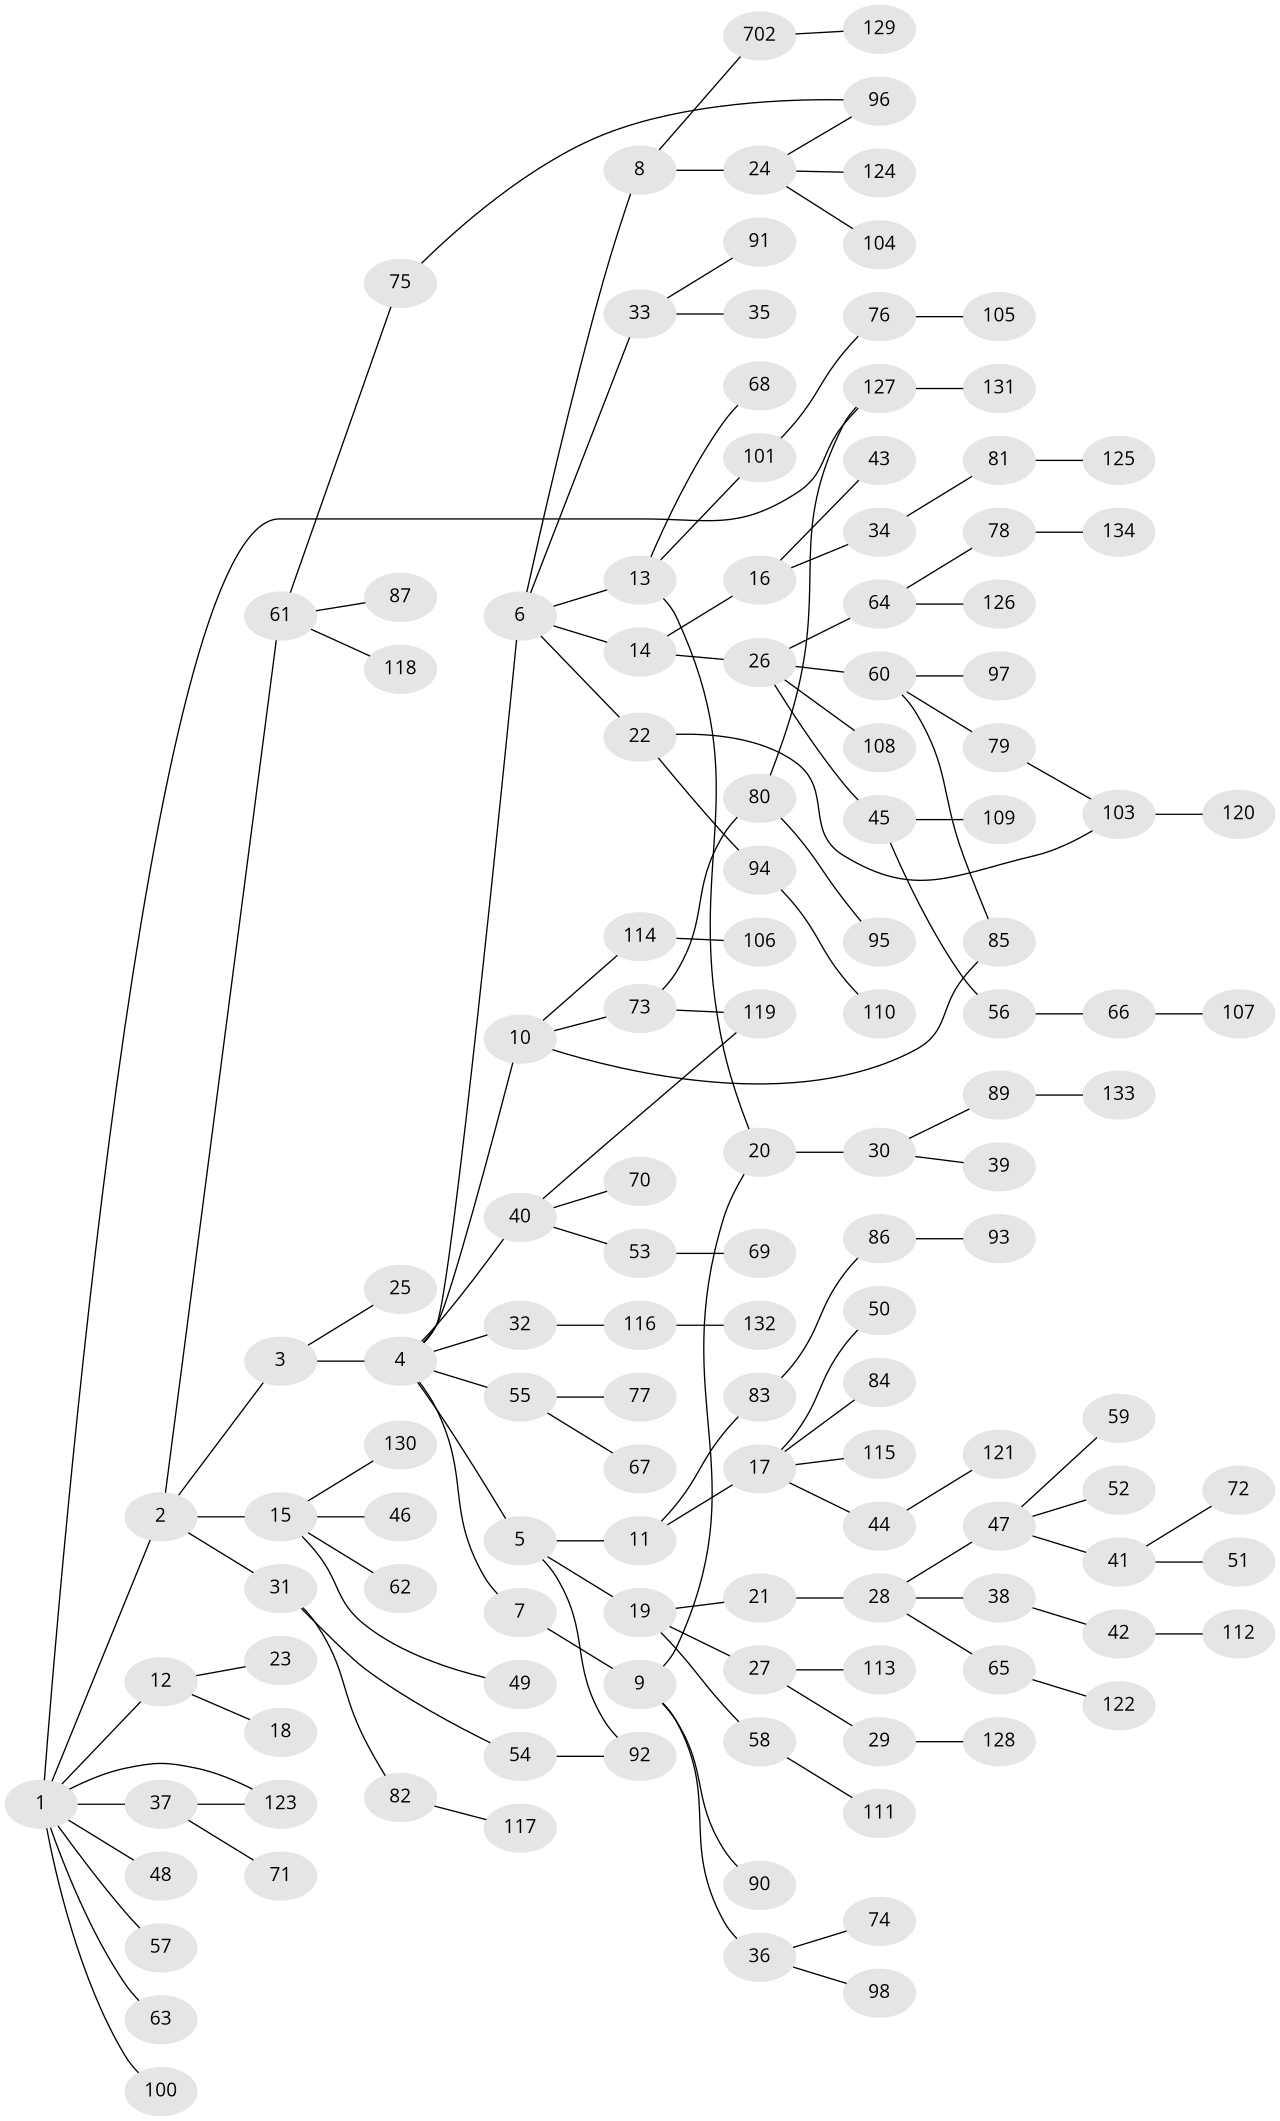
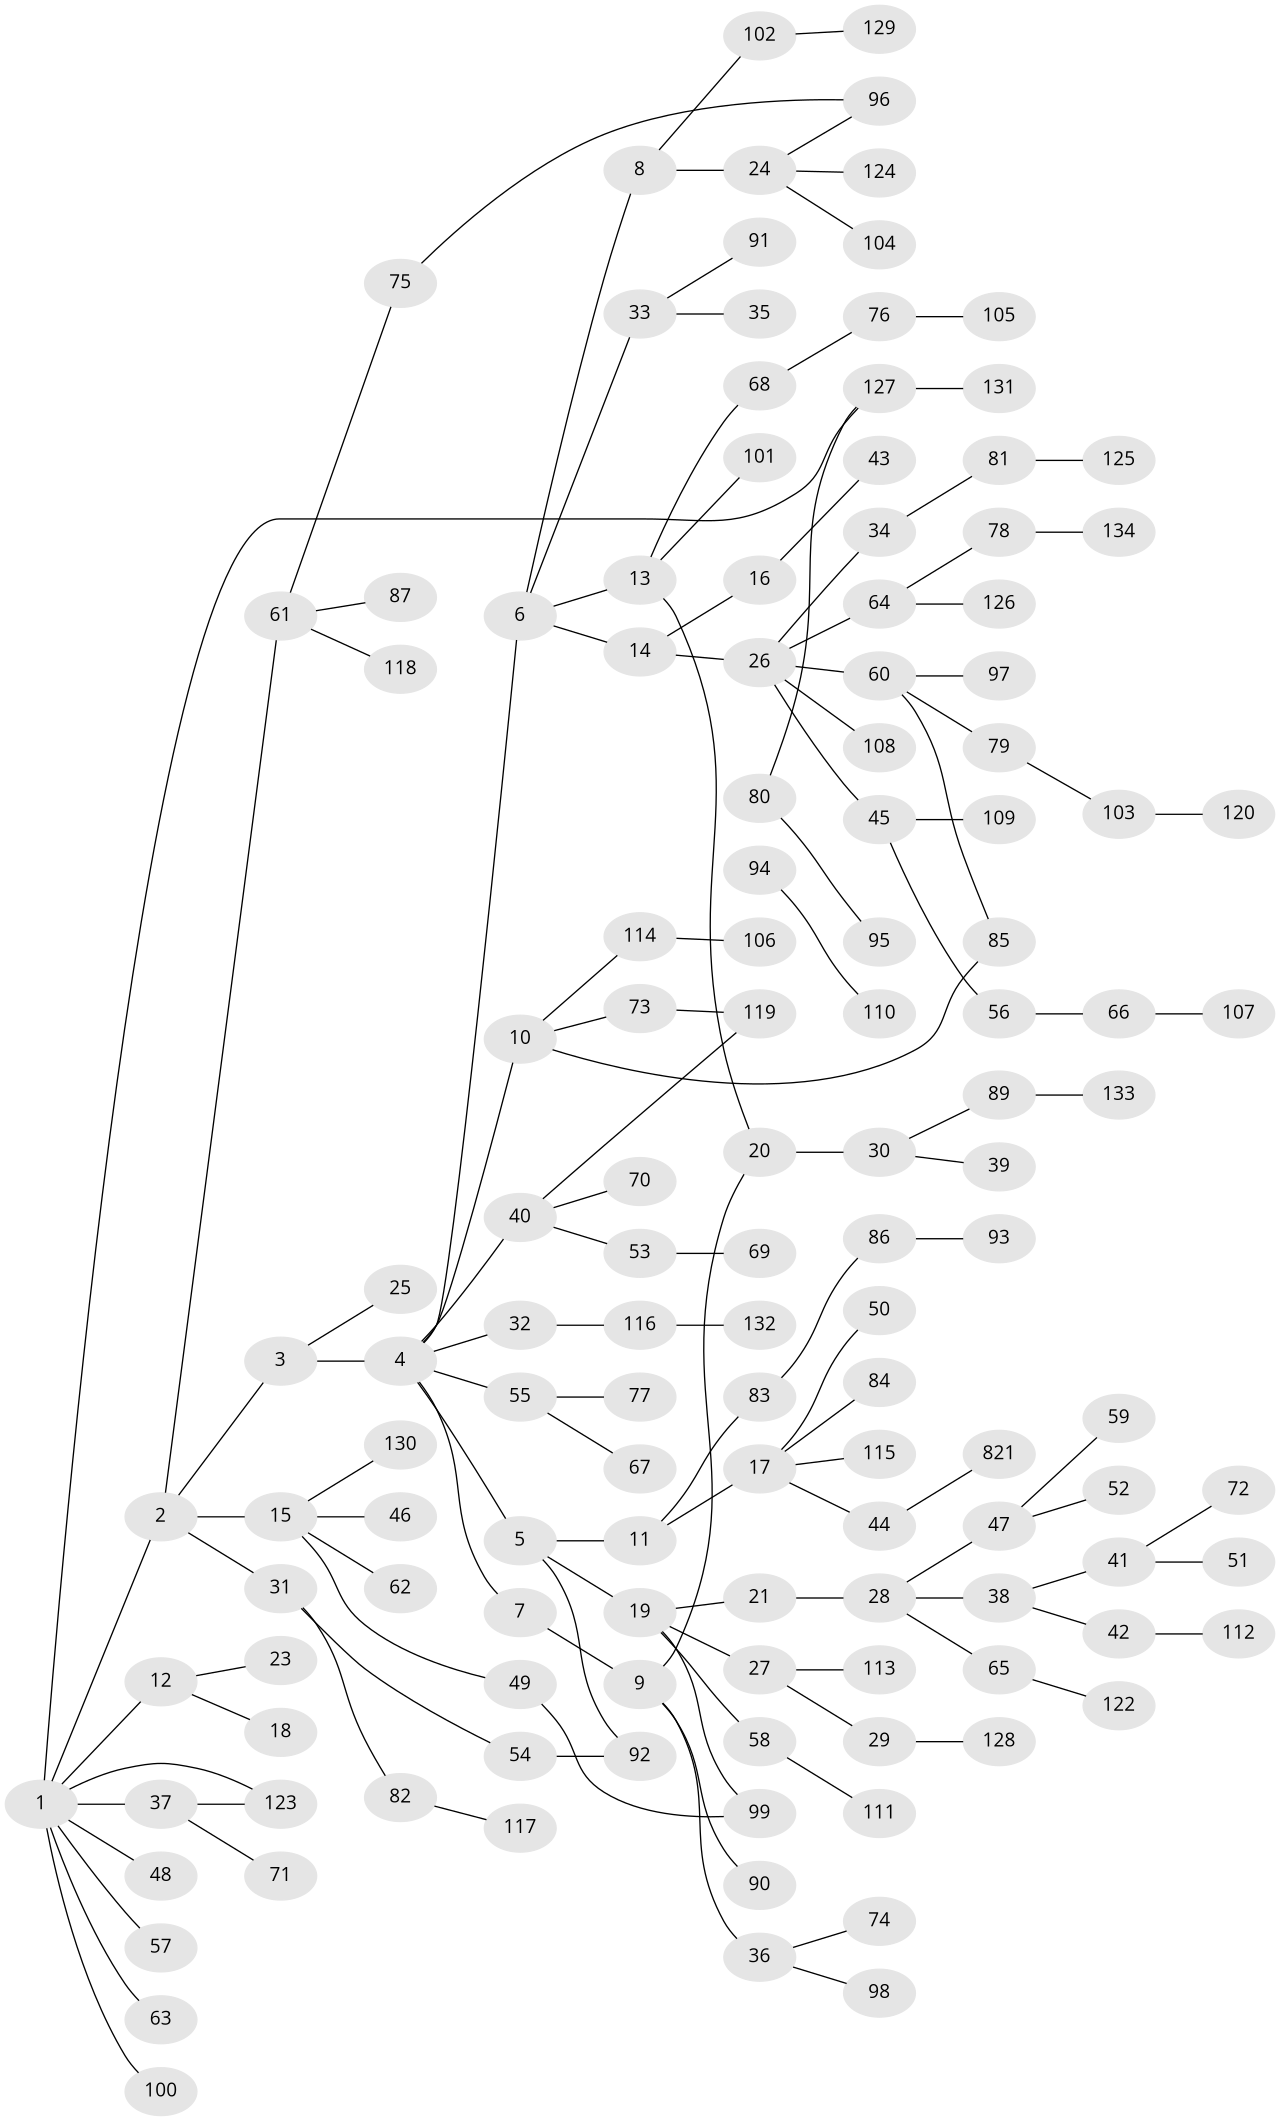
(760, 36) -> (760, 36)
(820, 387) -> (820, 351)
(820, 556) -> (818, 597)
(640, 737) -> none
(700, 903) -> none
(999, 1454) -> (999, 1454)
(1059, 1544) -> (1059, 1580)
none -> (760, 1814)
